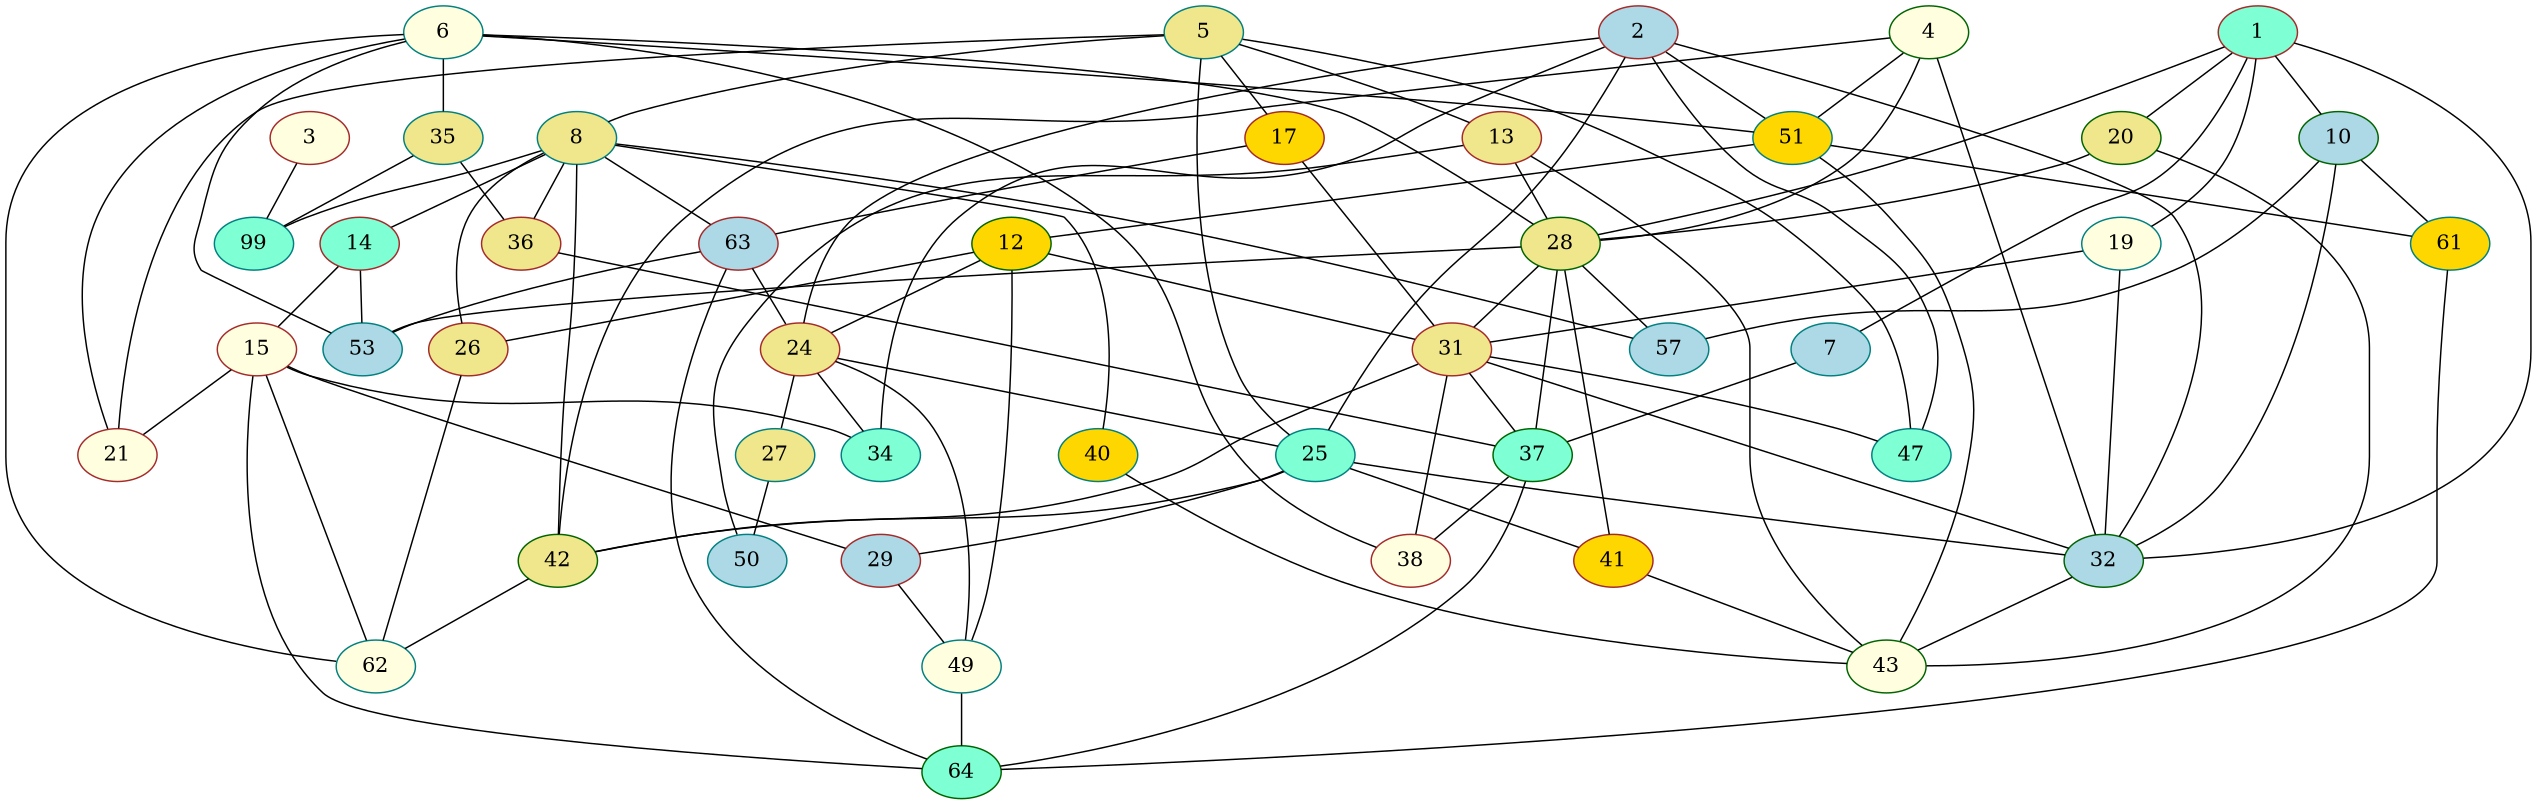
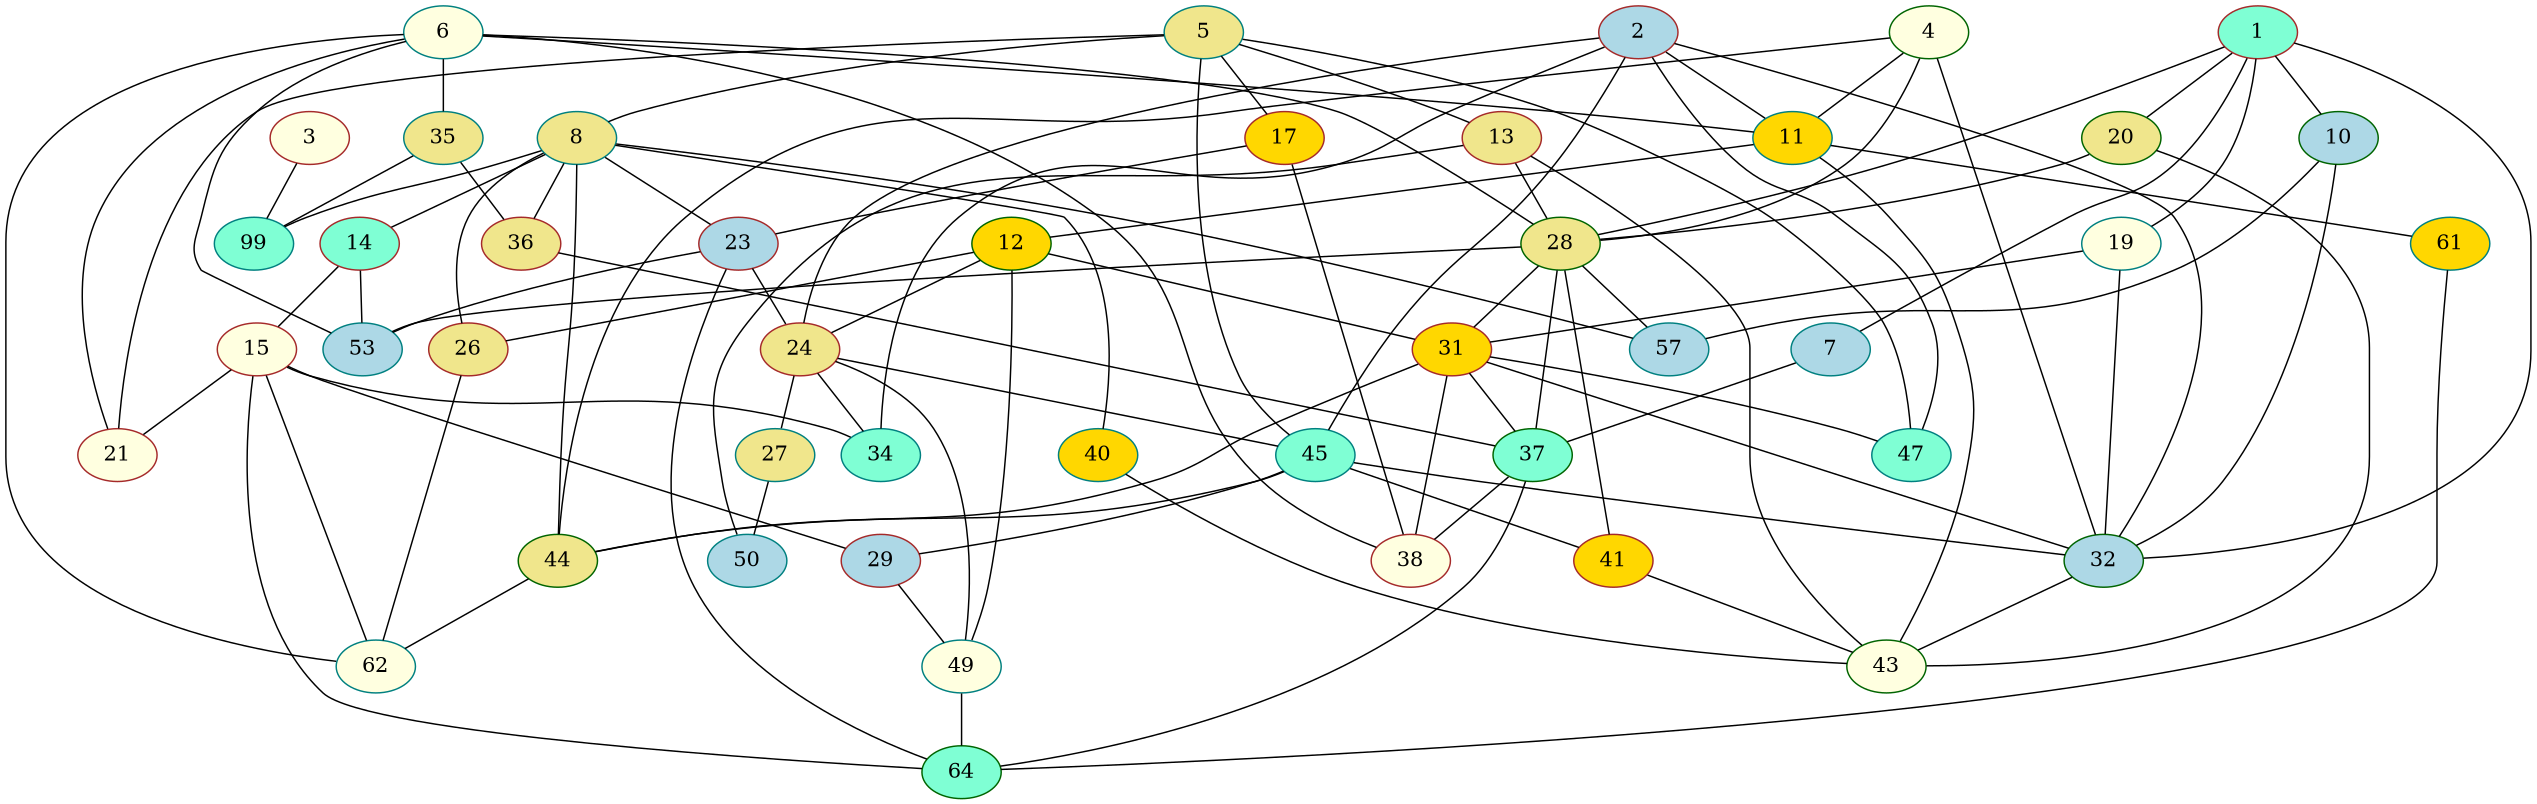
(1792, 138) -> (1792, 138)
(2394, 191) -> none
(738, 244) -> (738, 244)
(1368, 244) -> (1348, 349)
(1452, 349) -> (1452, 349)
(1315, 455) -> (1315, 455)
(558, 561) -> (558, 561)
